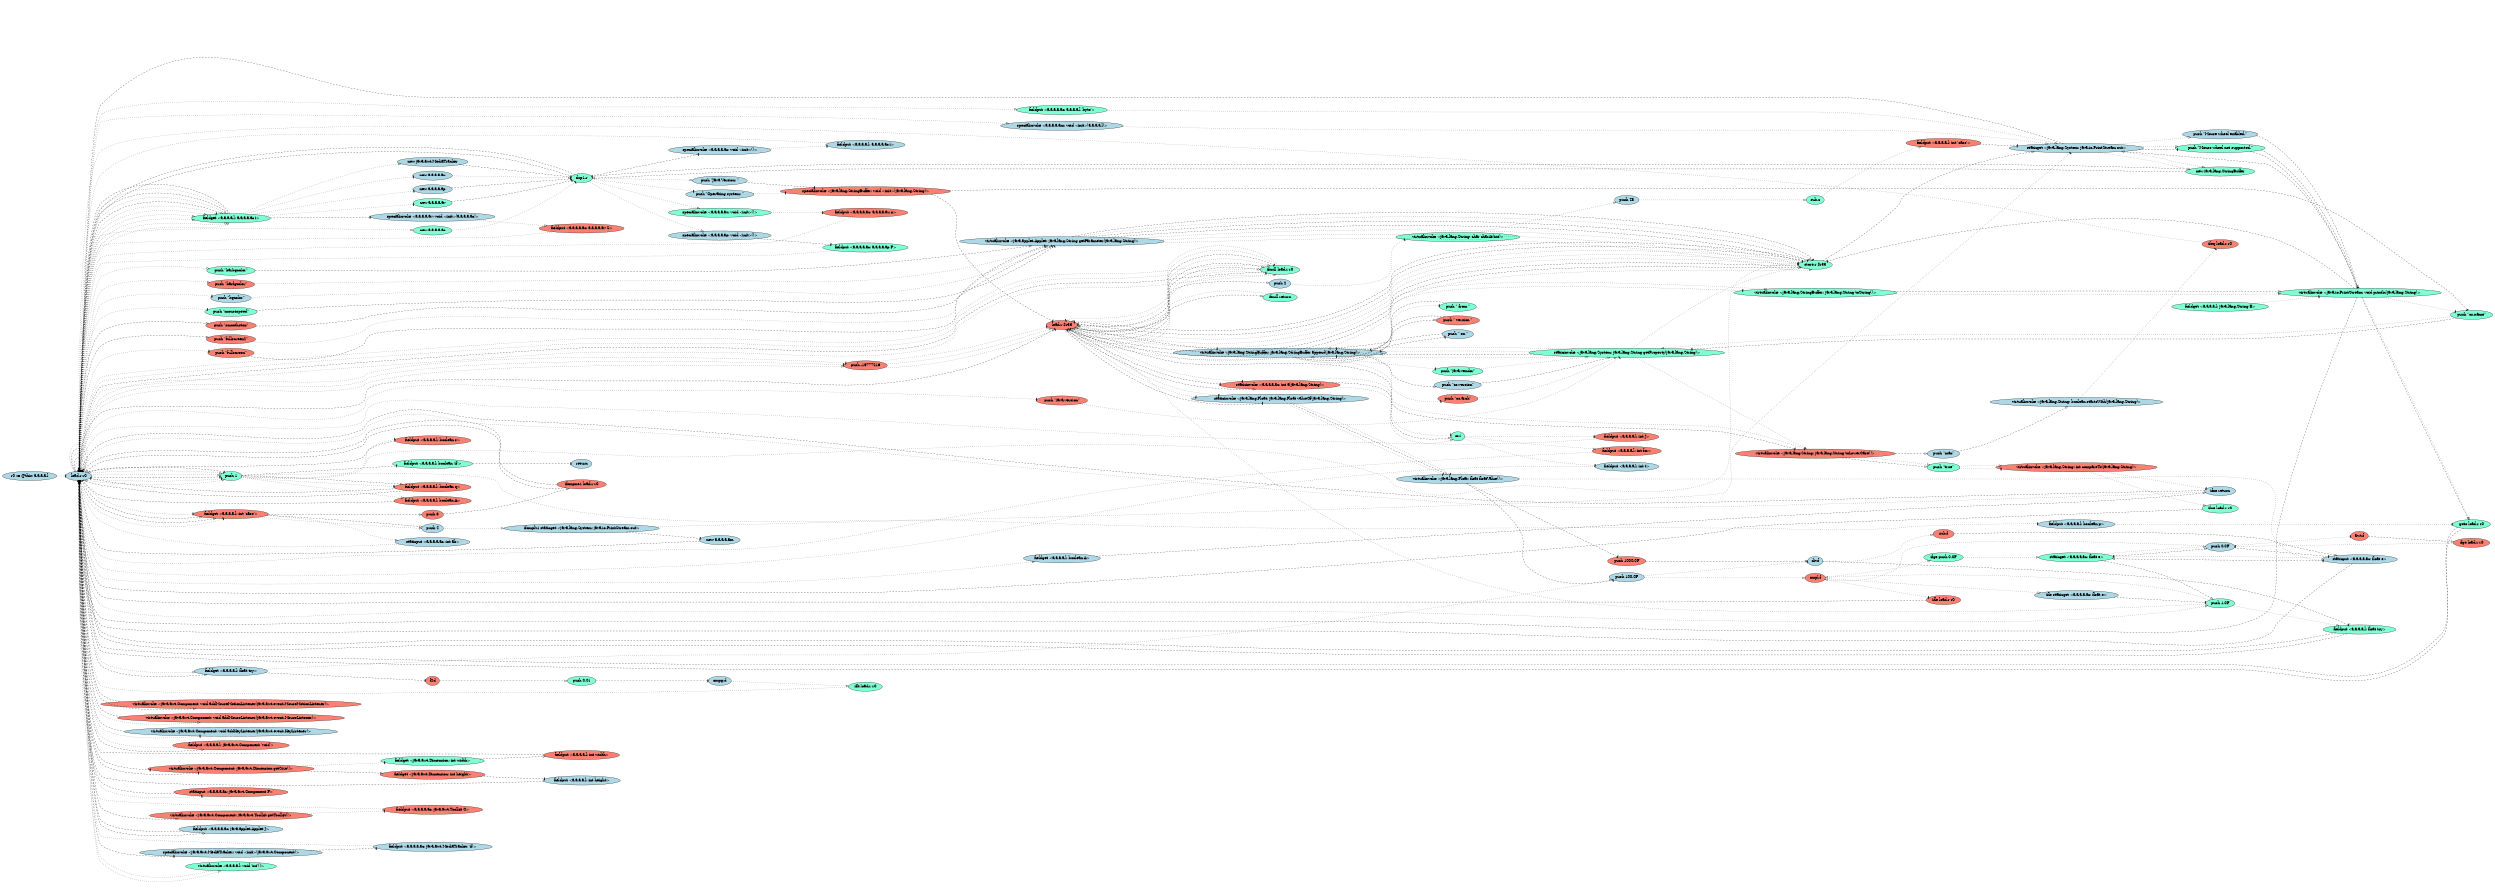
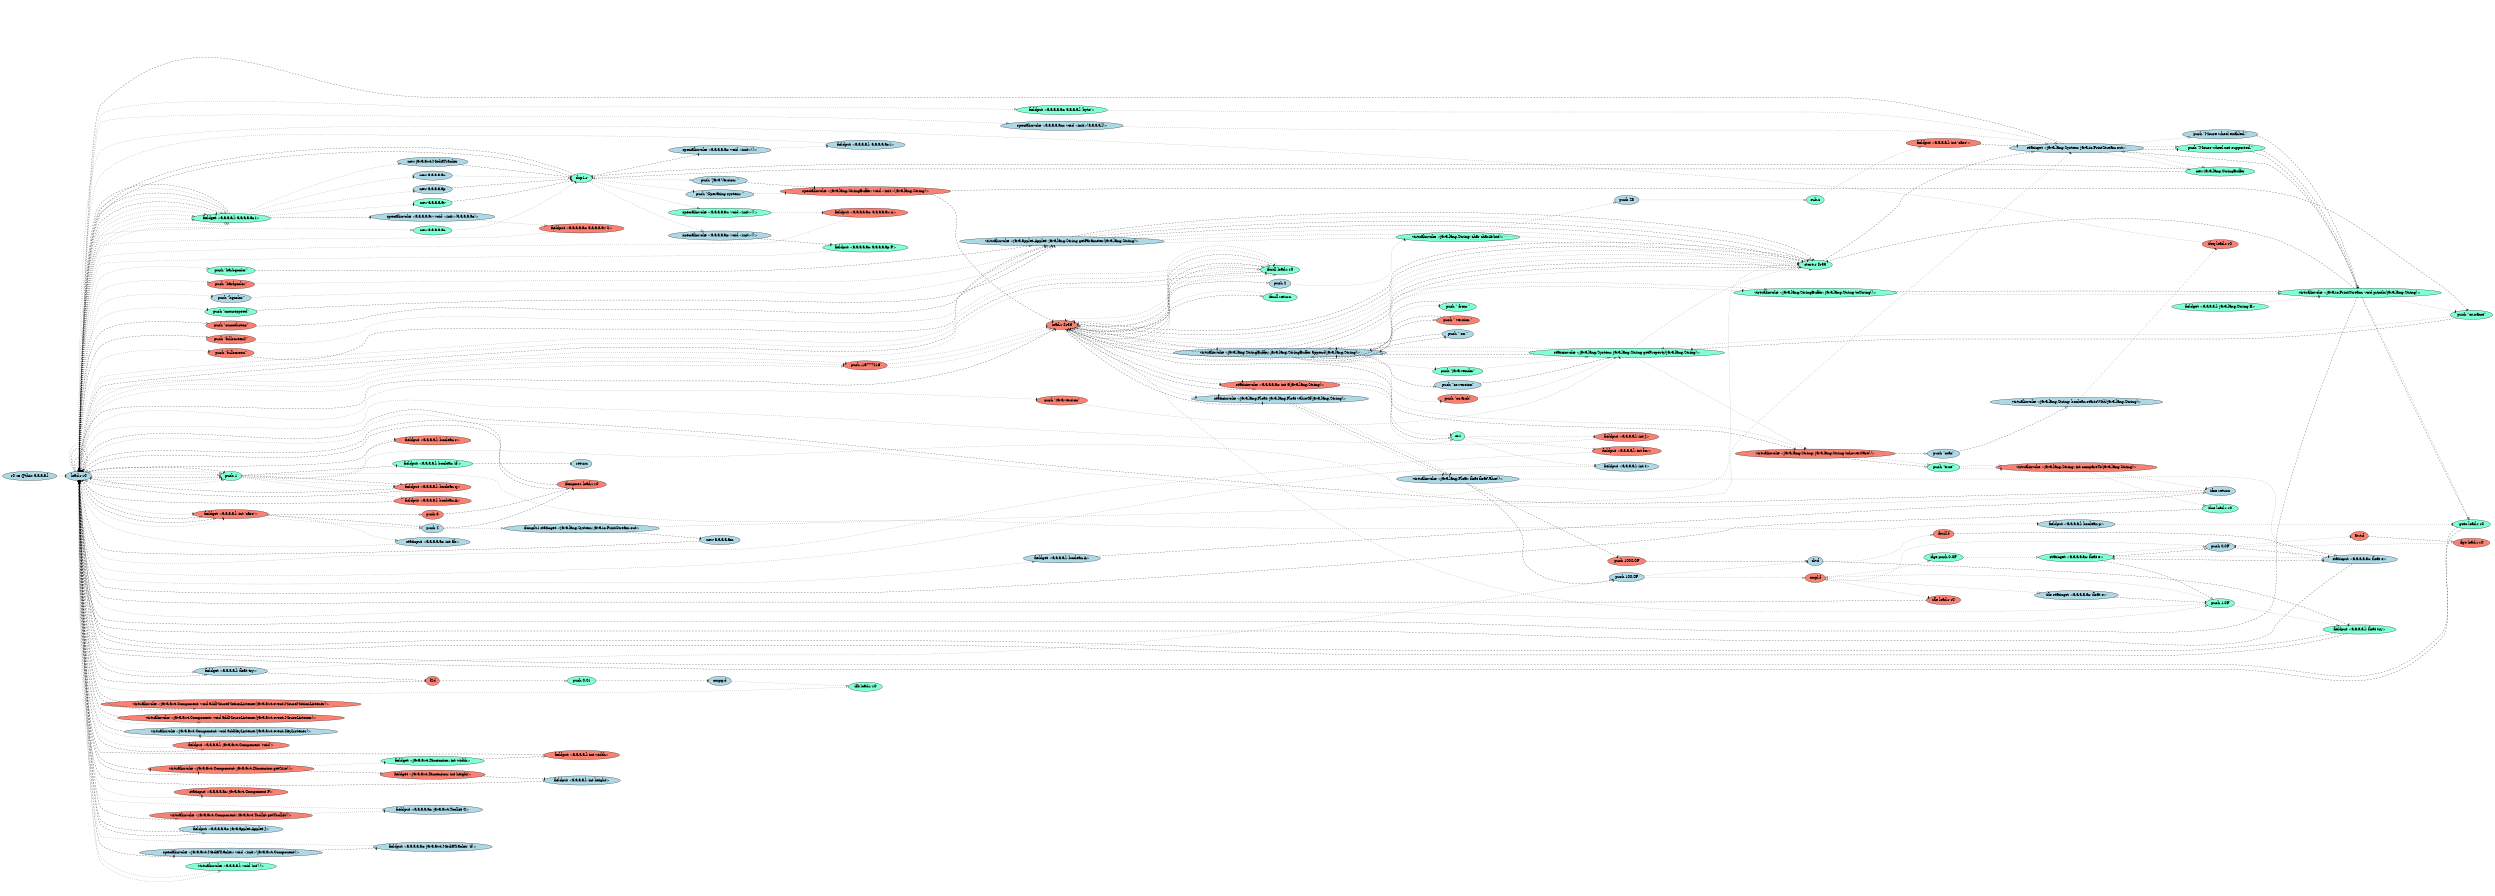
none -> (510, 517)
(1944, 534) -> (1944, 534)
(83, 672) -> (164, 684)
(433, 810) -> (433, 810)
